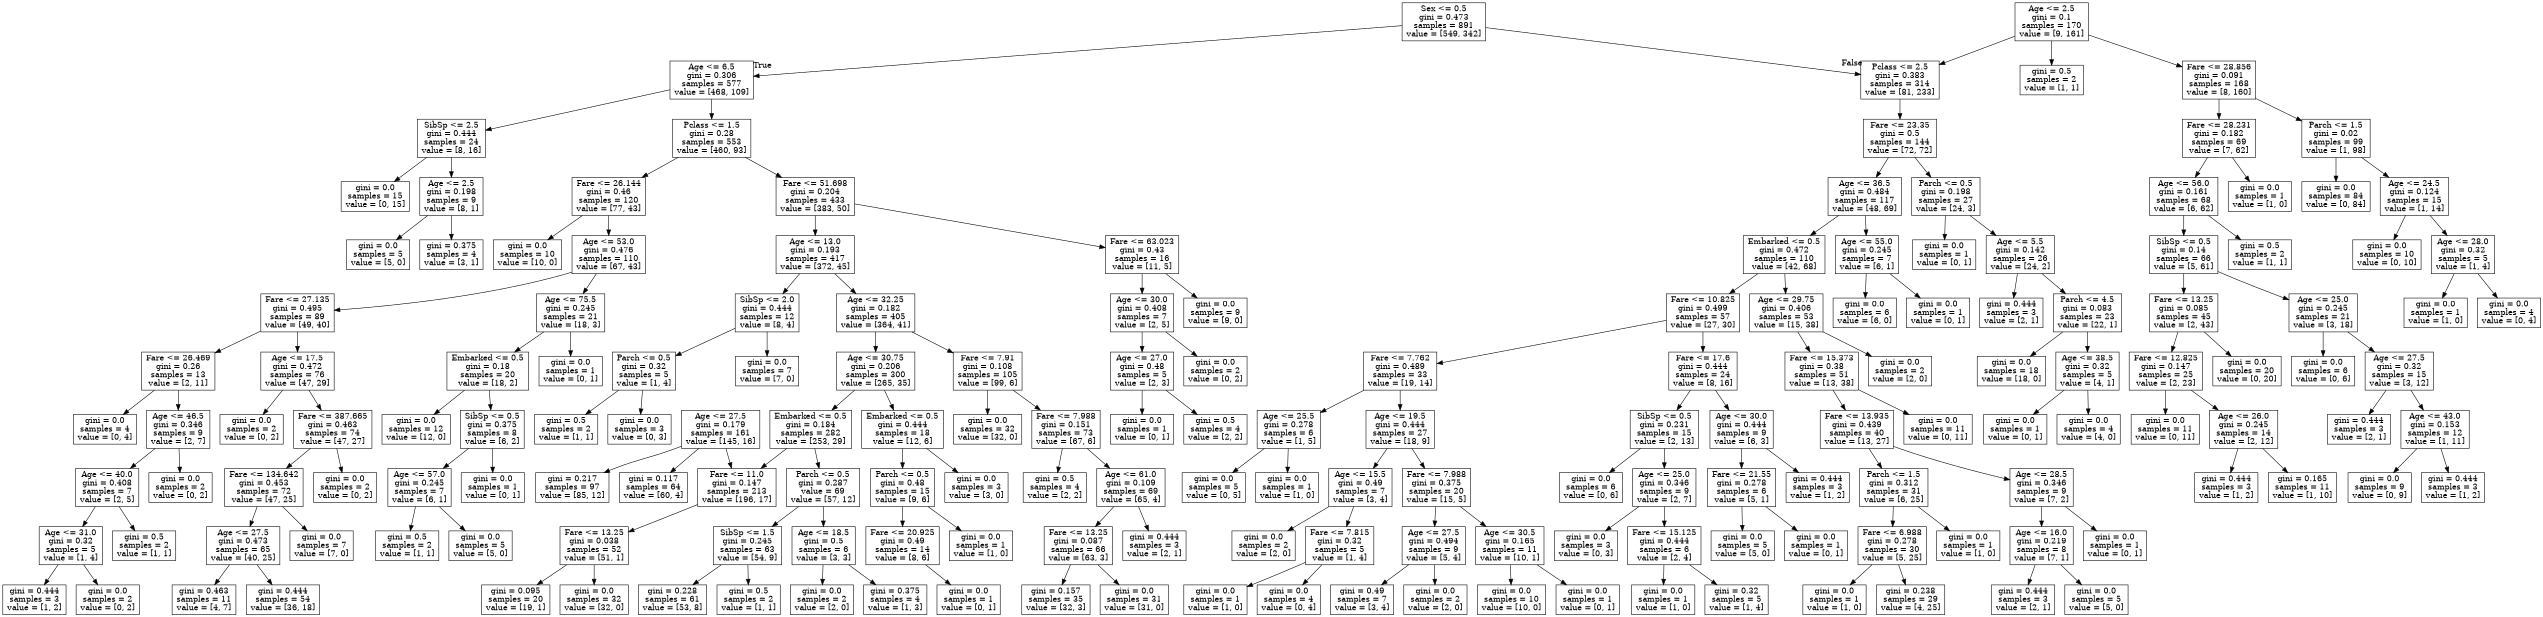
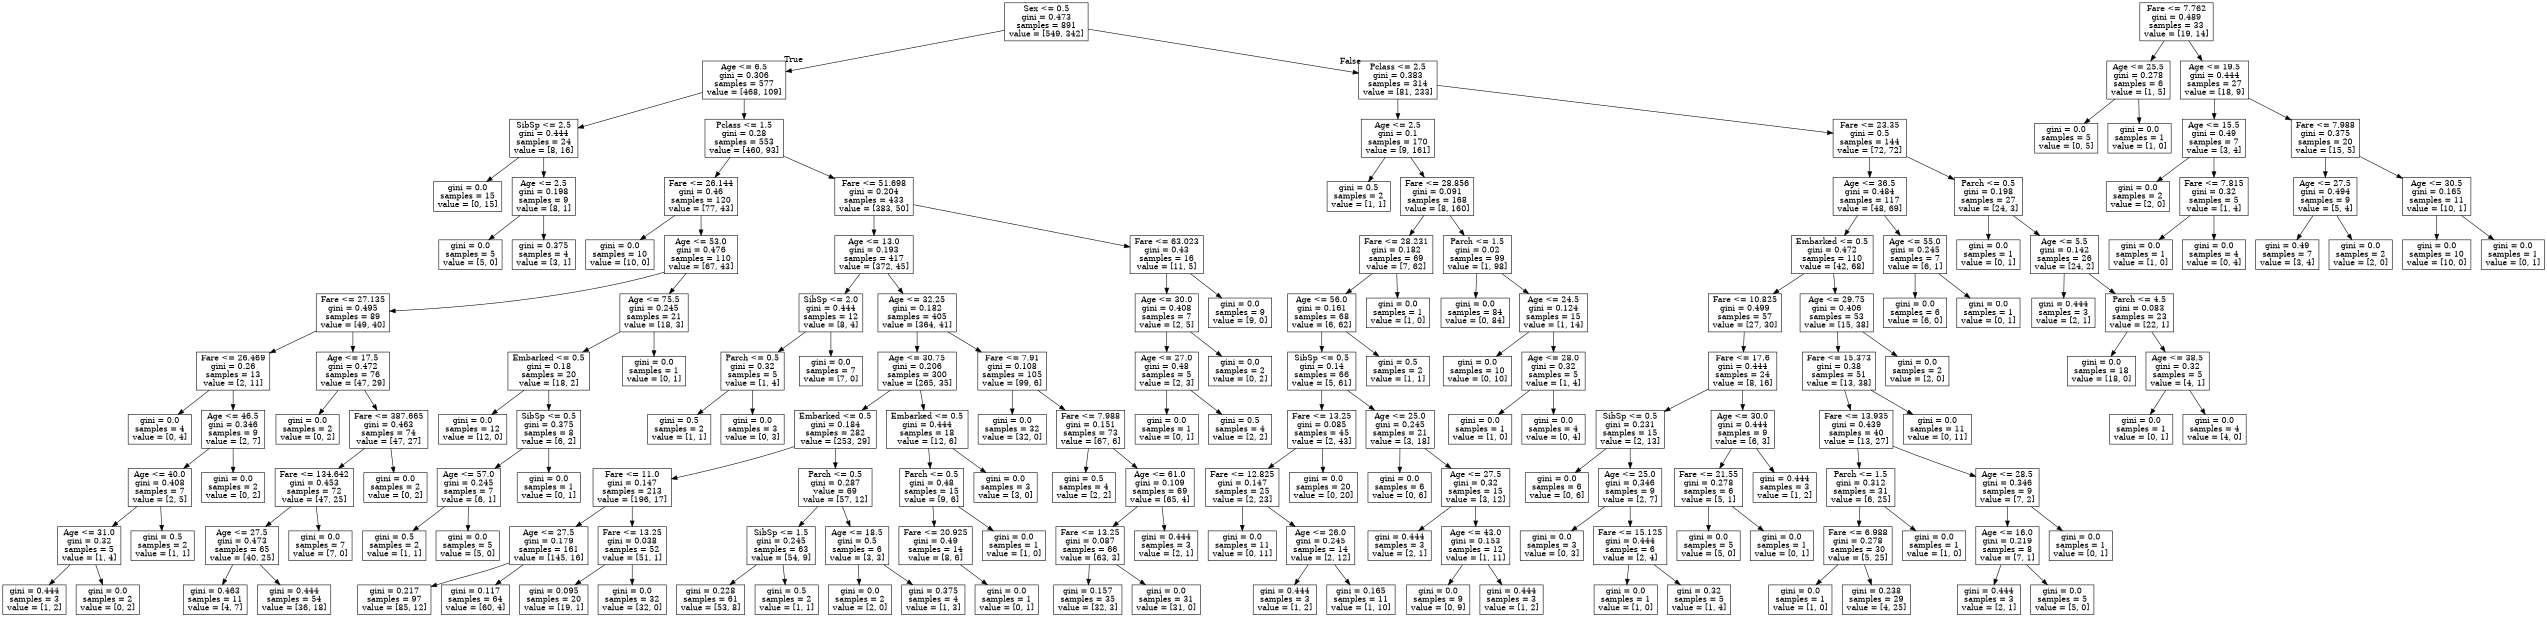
(1980, 49) -> (1398, 106)
(1554, 341) -> none
(728, 456) -> (593, 515)
